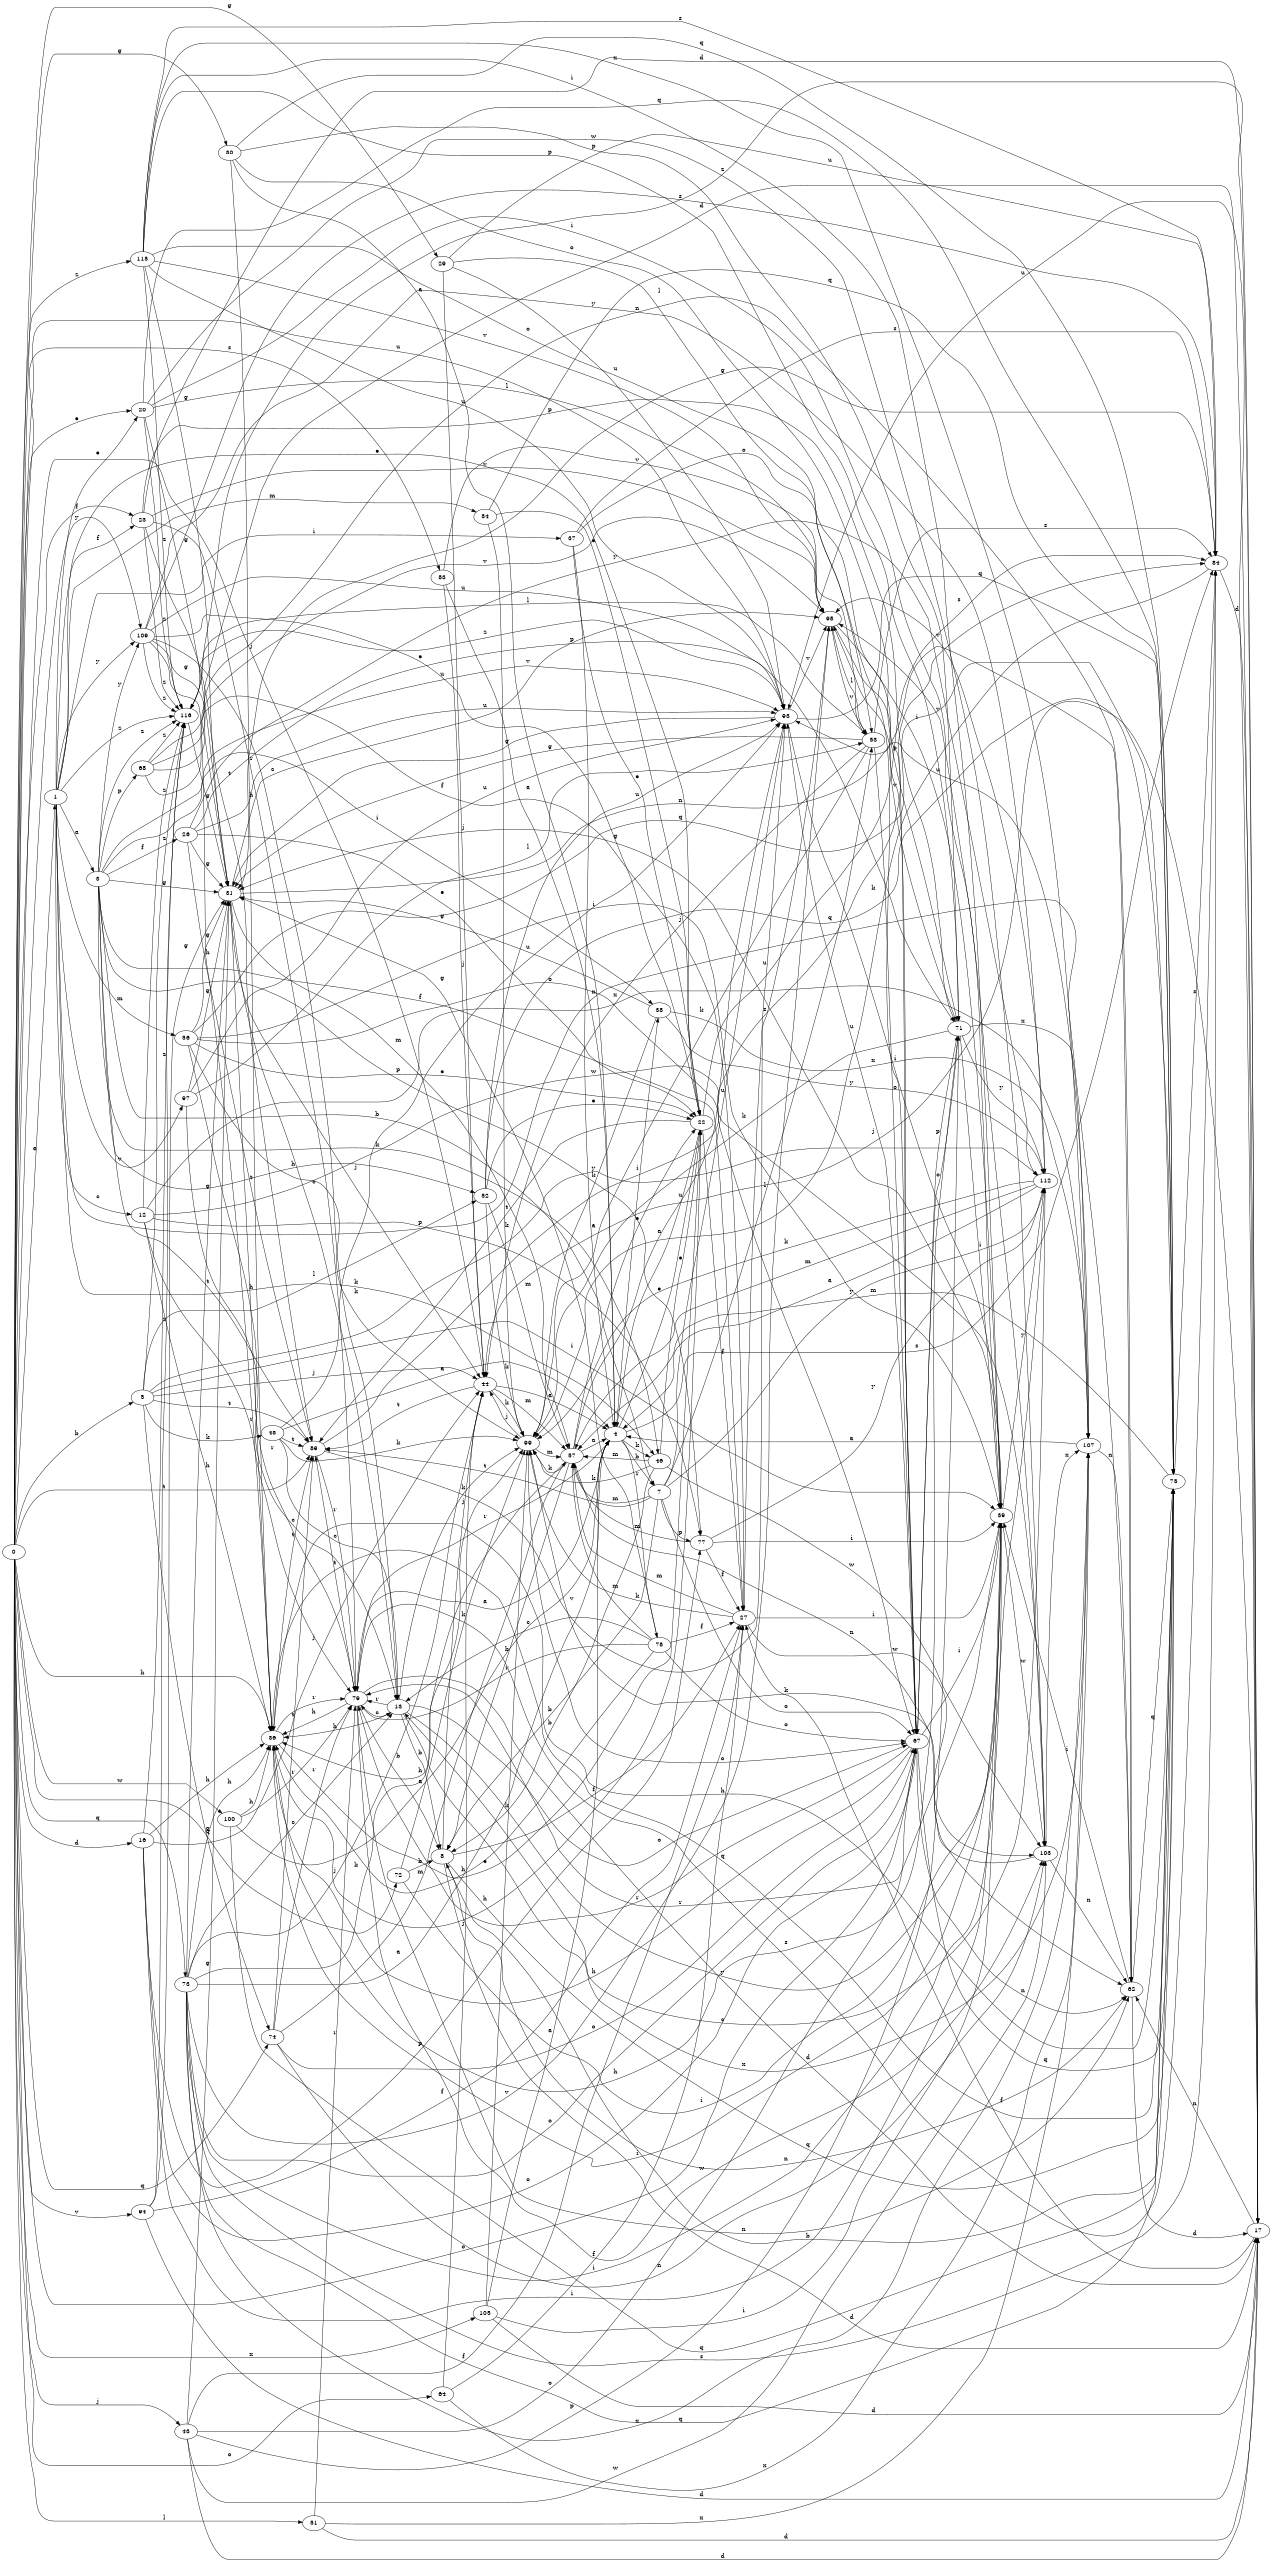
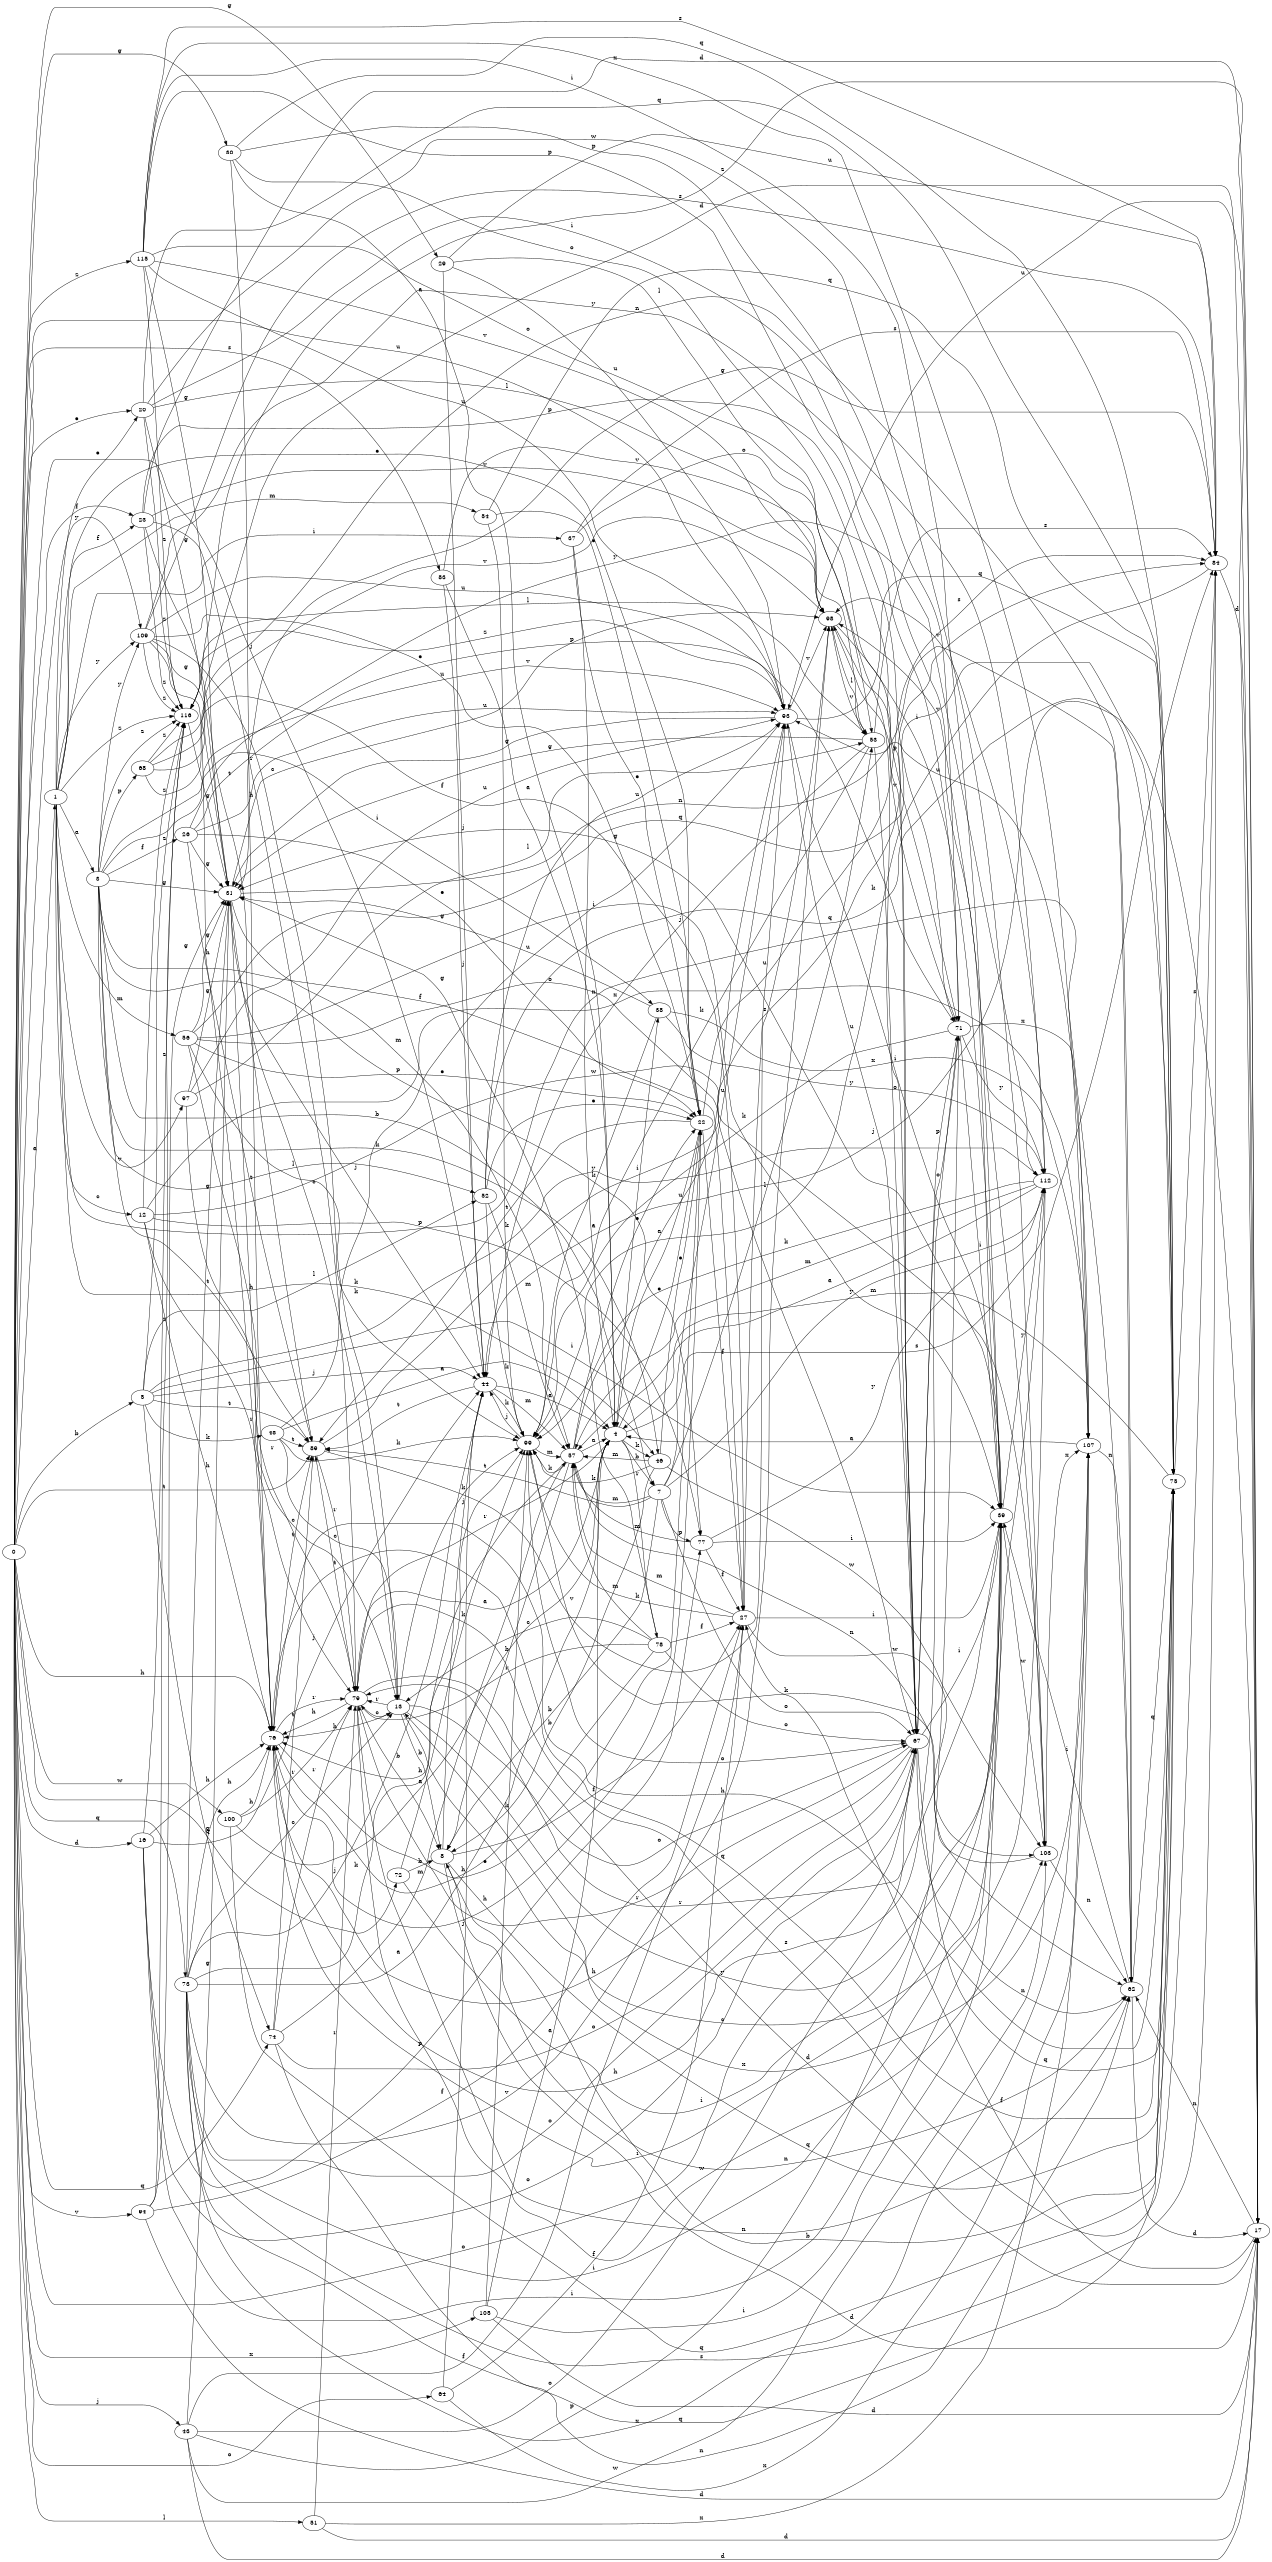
(293, 1164) -> (293, 1164)
(273, 1738) -> (273, 1738)
(702, 2245) -> (714, 2454)
